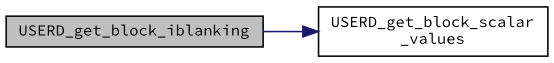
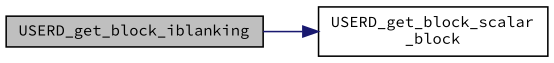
(433, 32) -> (433, 32)
